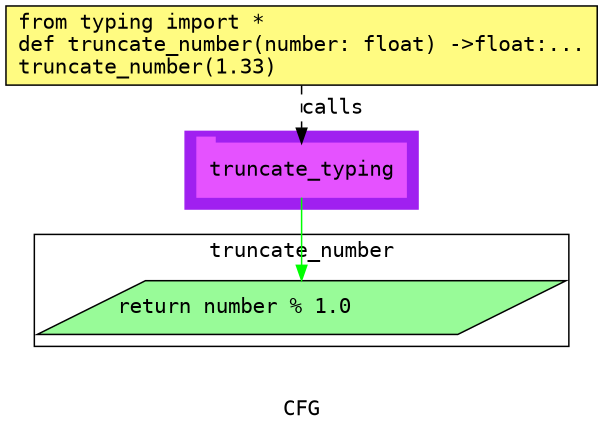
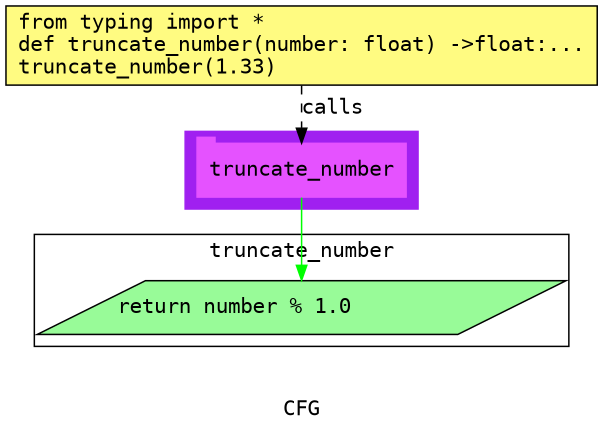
(302, 170) -> (302, 170)
